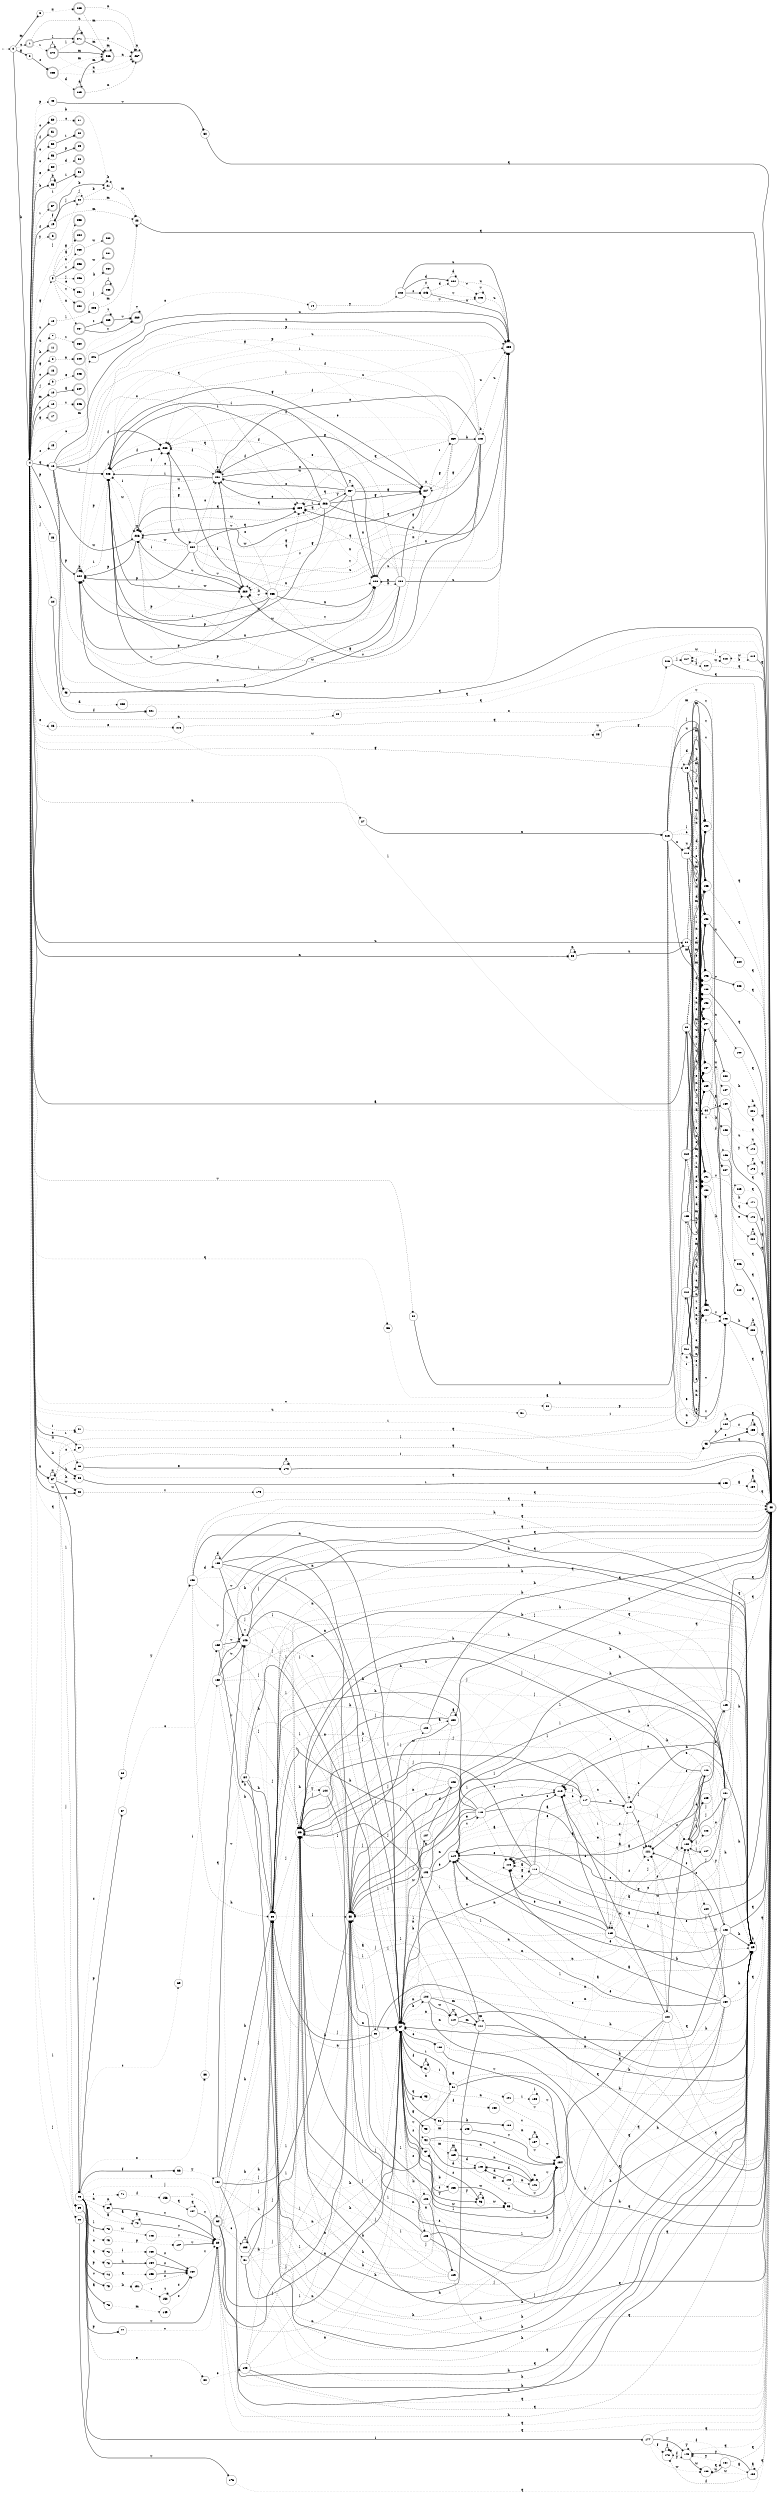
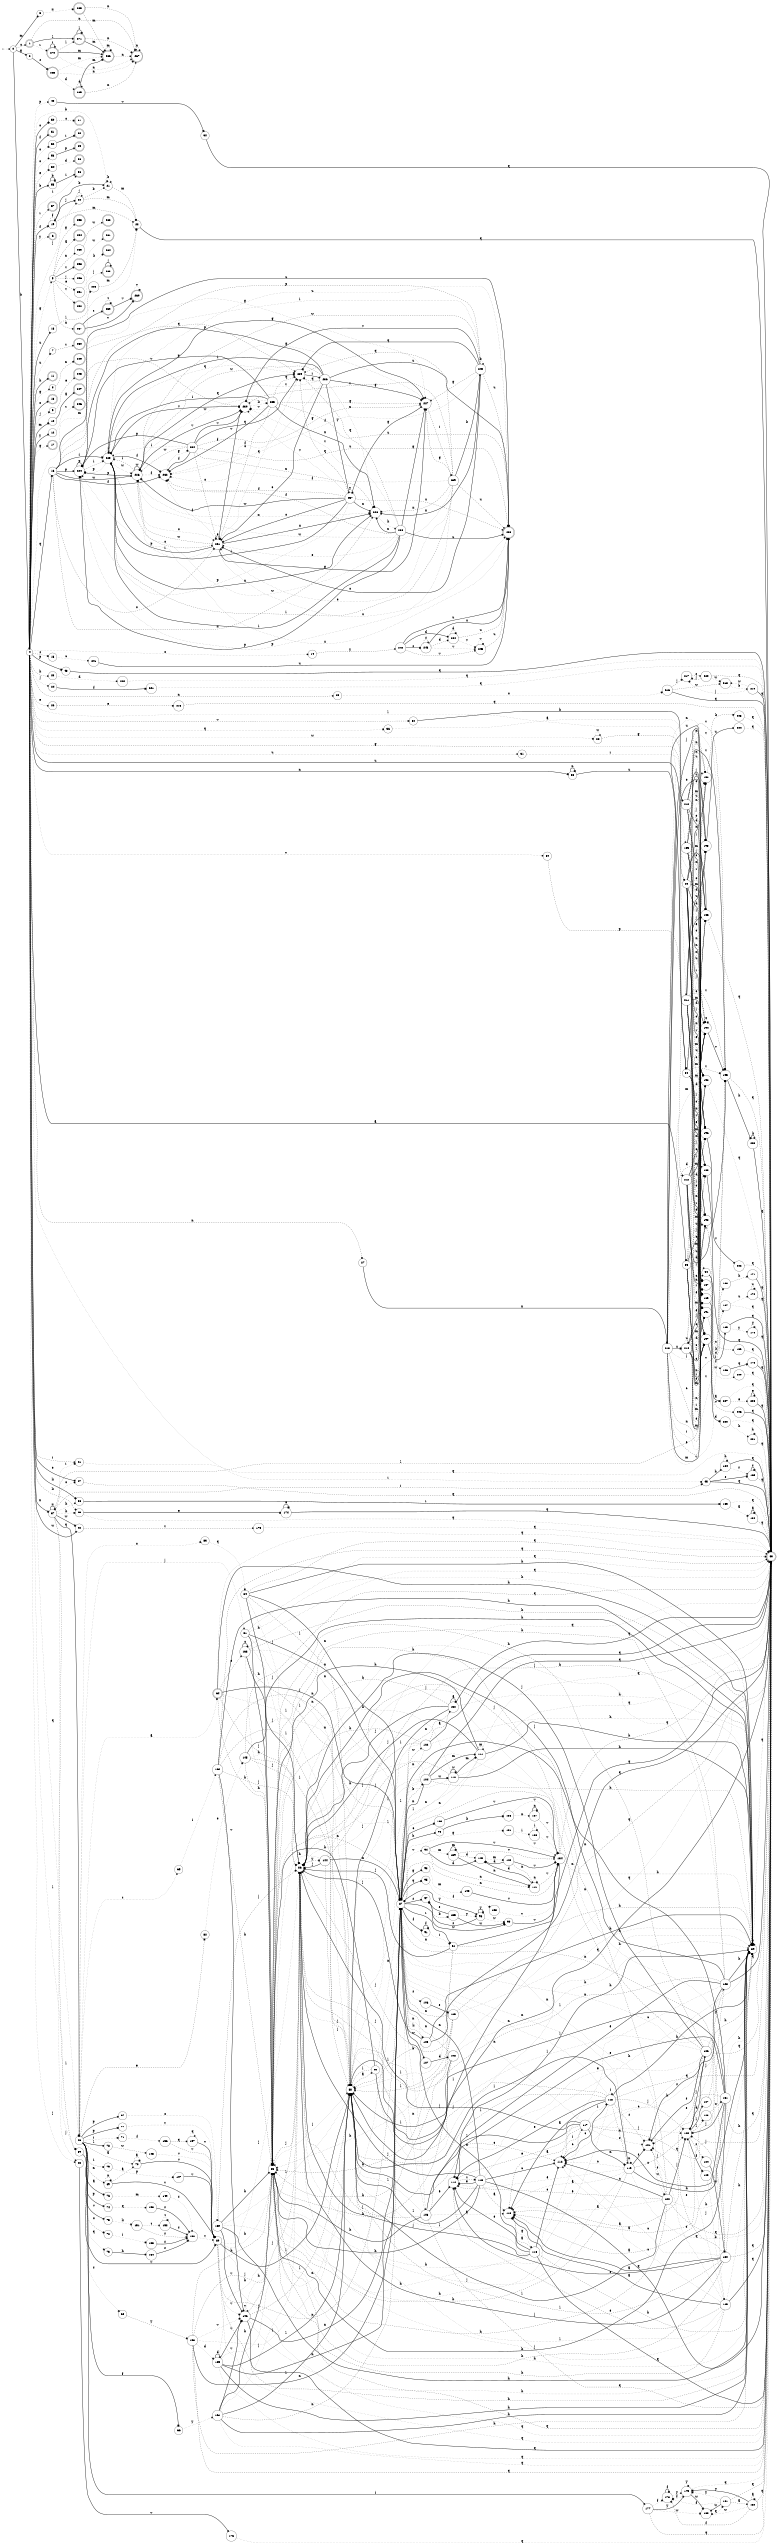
none -> (499, 1557)
